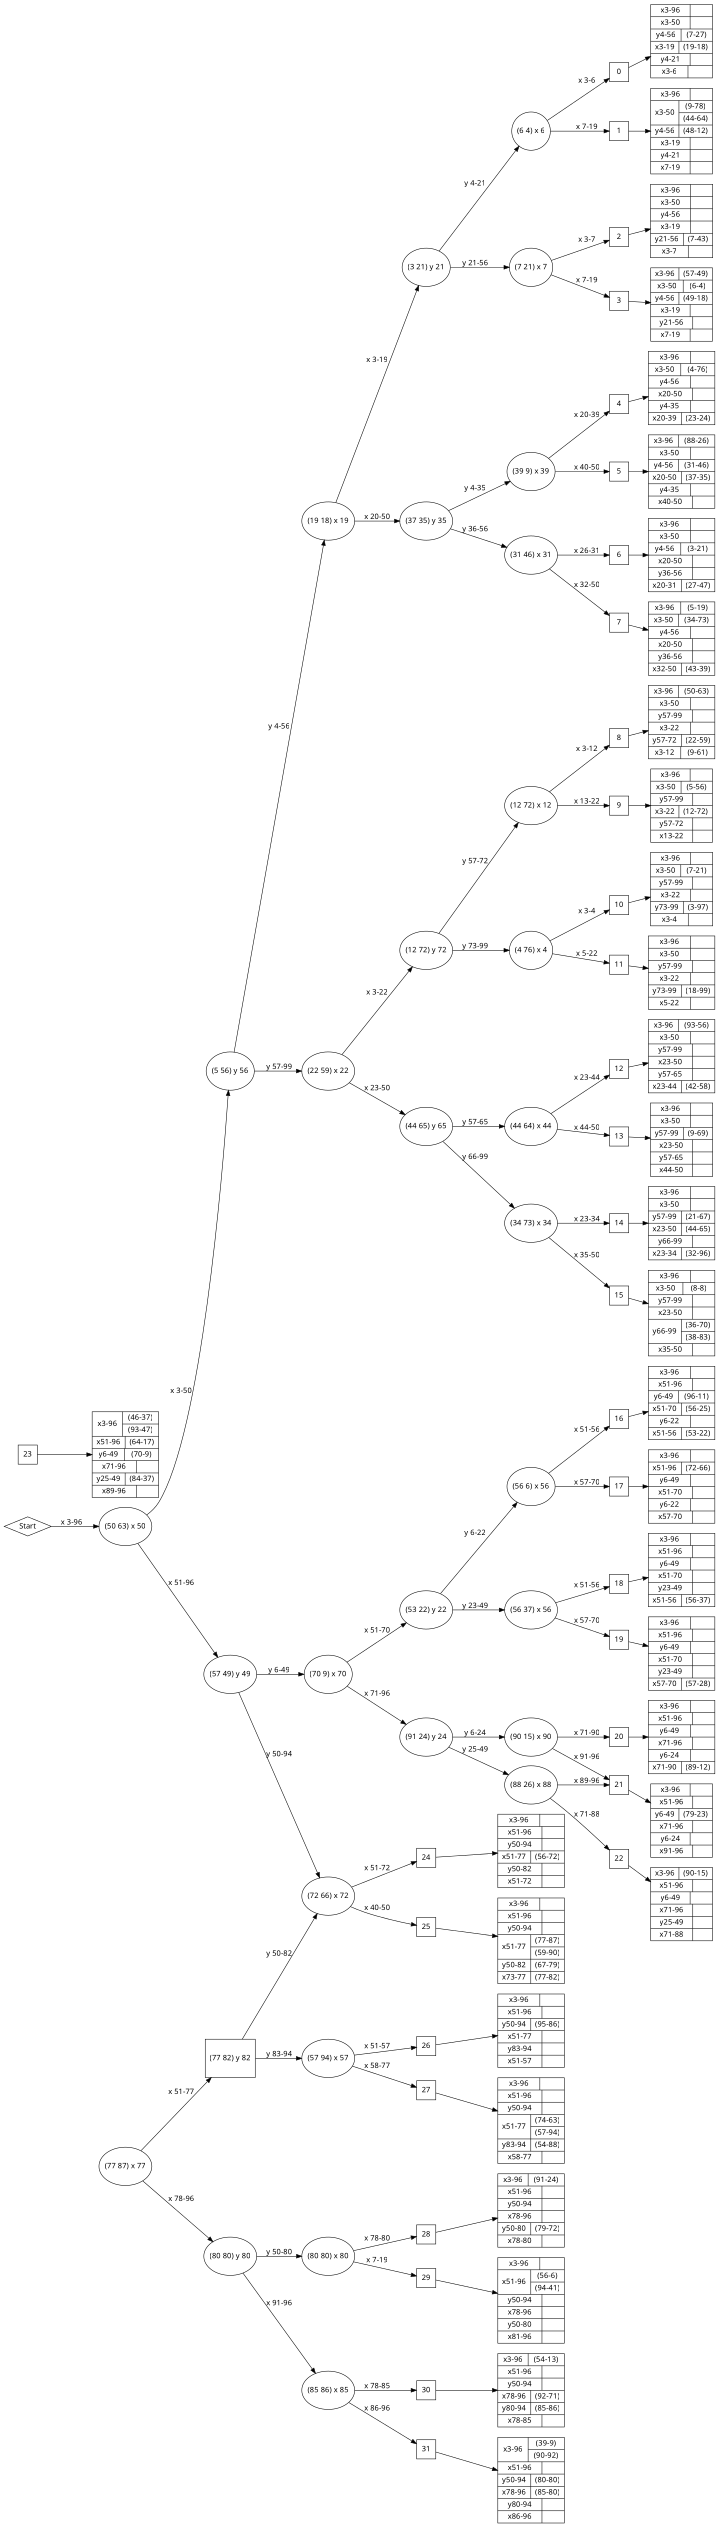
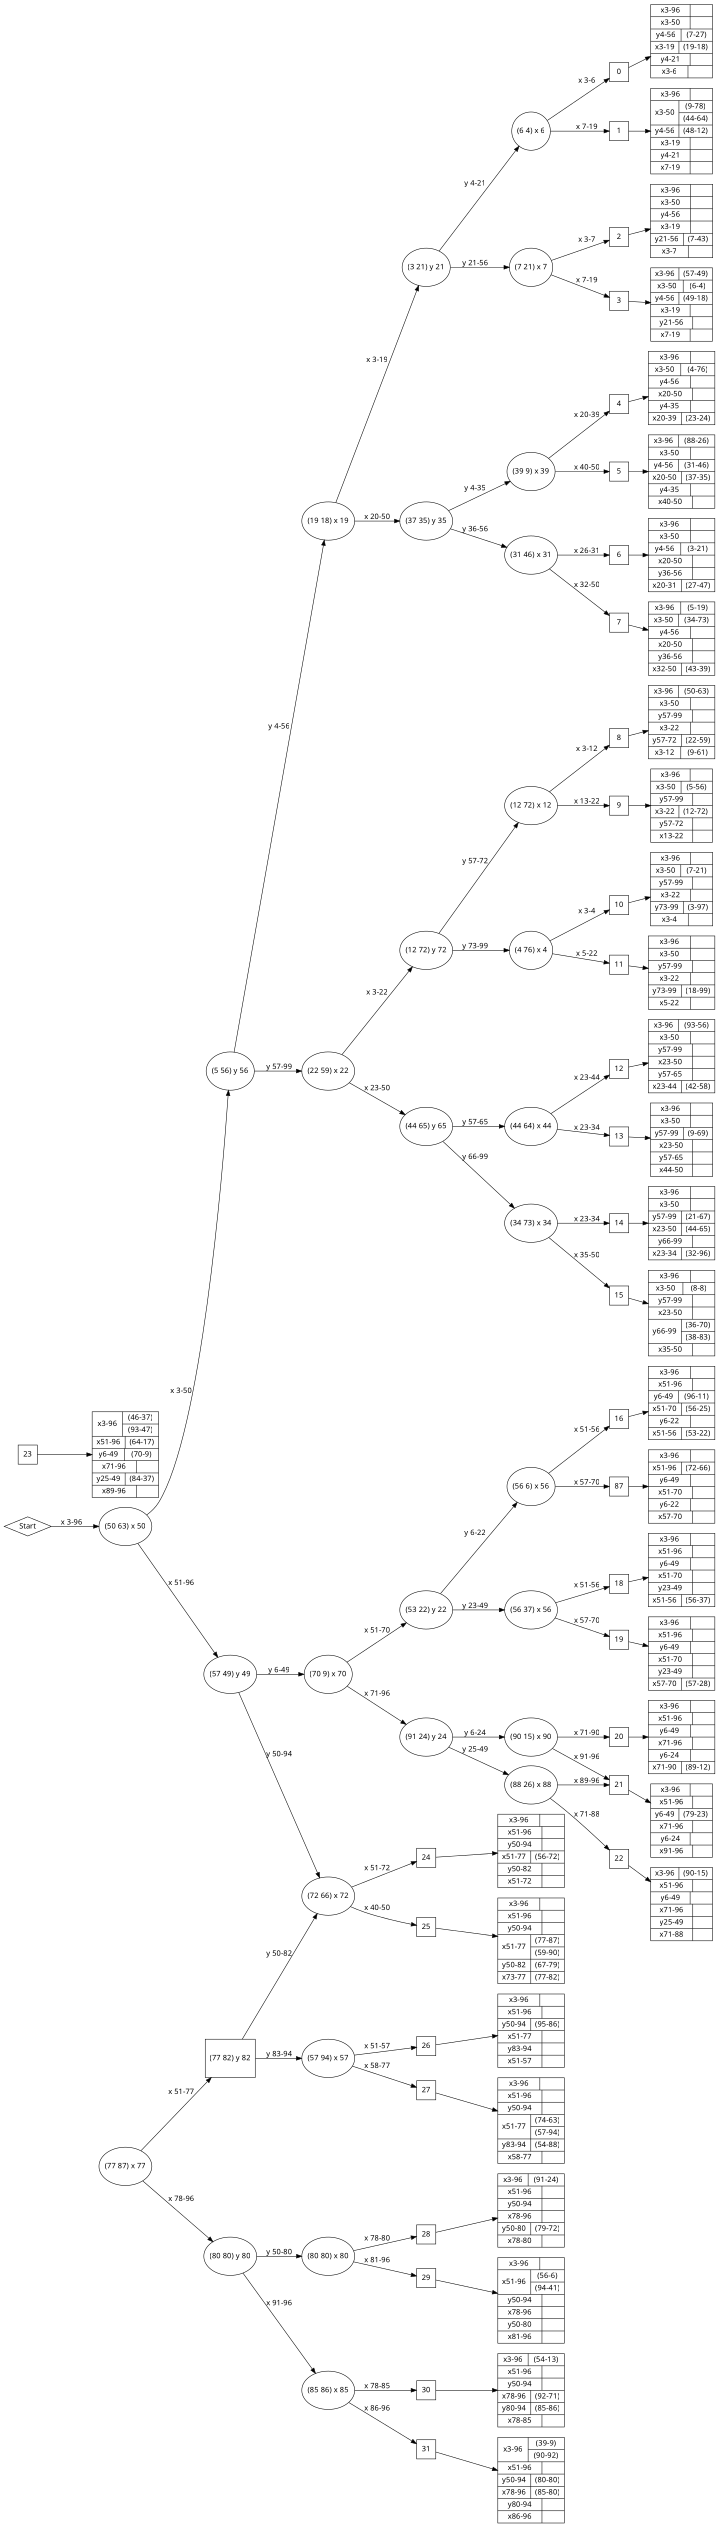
(587, 1128) -> (587, 1128)
(619, 1487) -> (619, 1487)
(377, 2260) -> (377, 2260)
